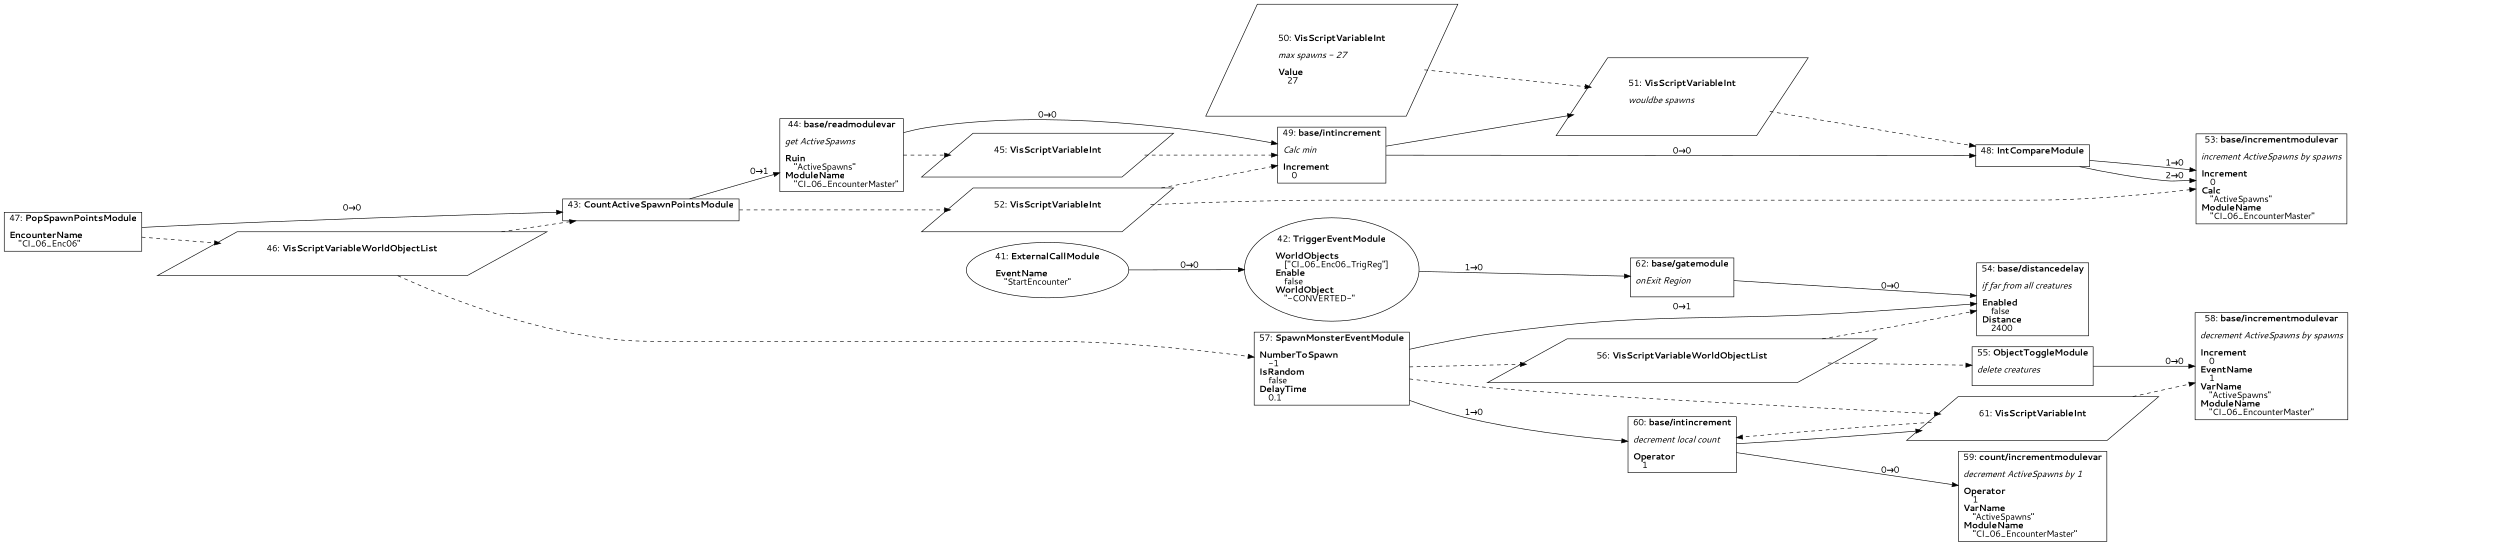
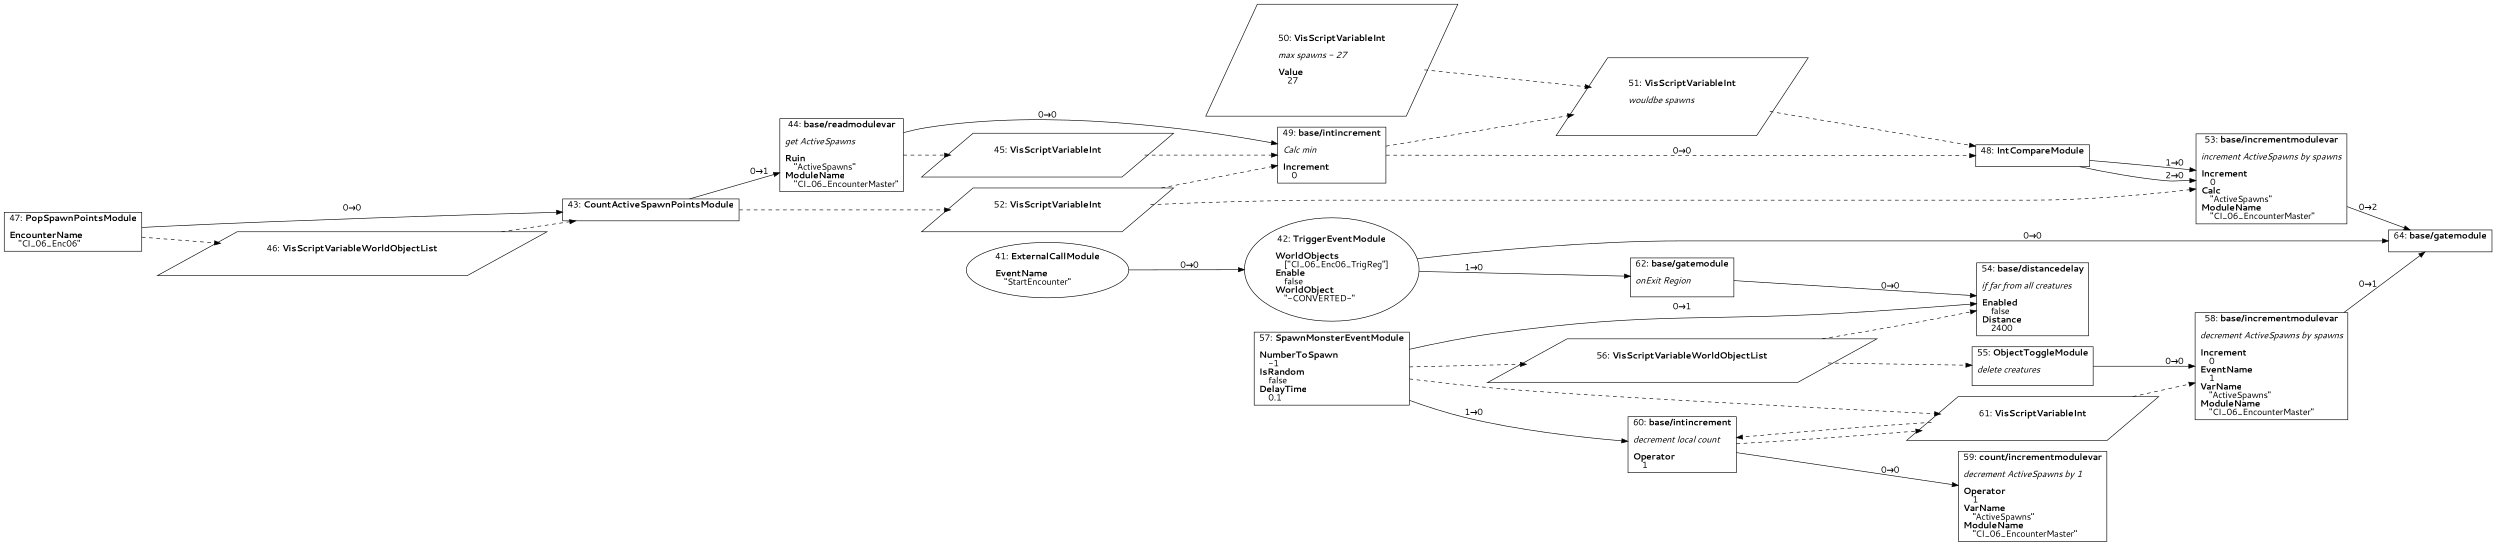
(1477, 131) -> (1477, 131)
(1678, 155) -> (1678, 155)
none -> (2440, 241)
(818, 341) -> none
(1826, 438) -> (1826, 438)
